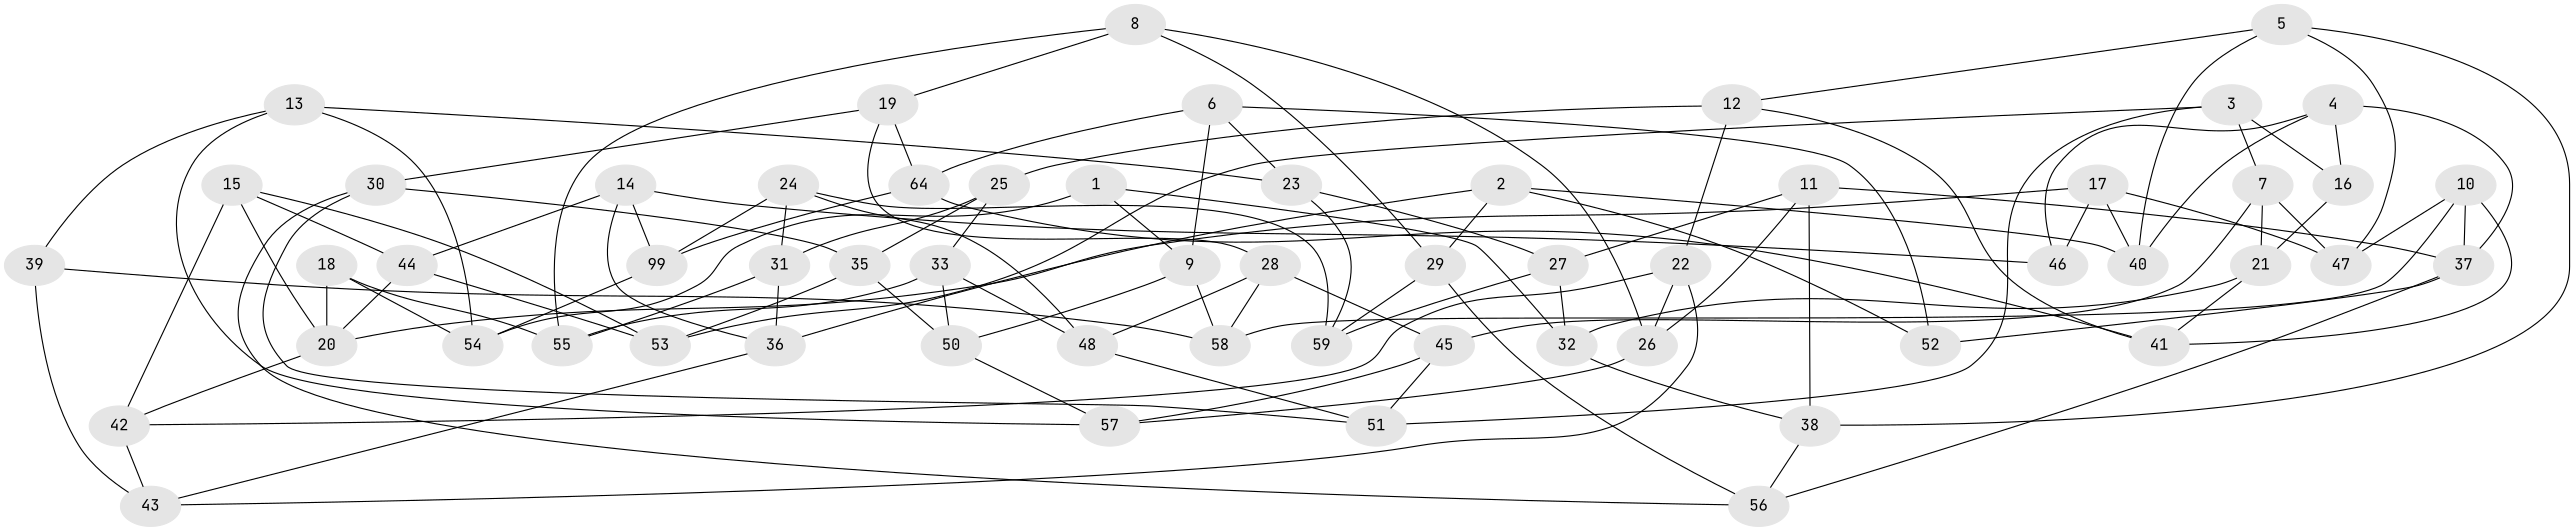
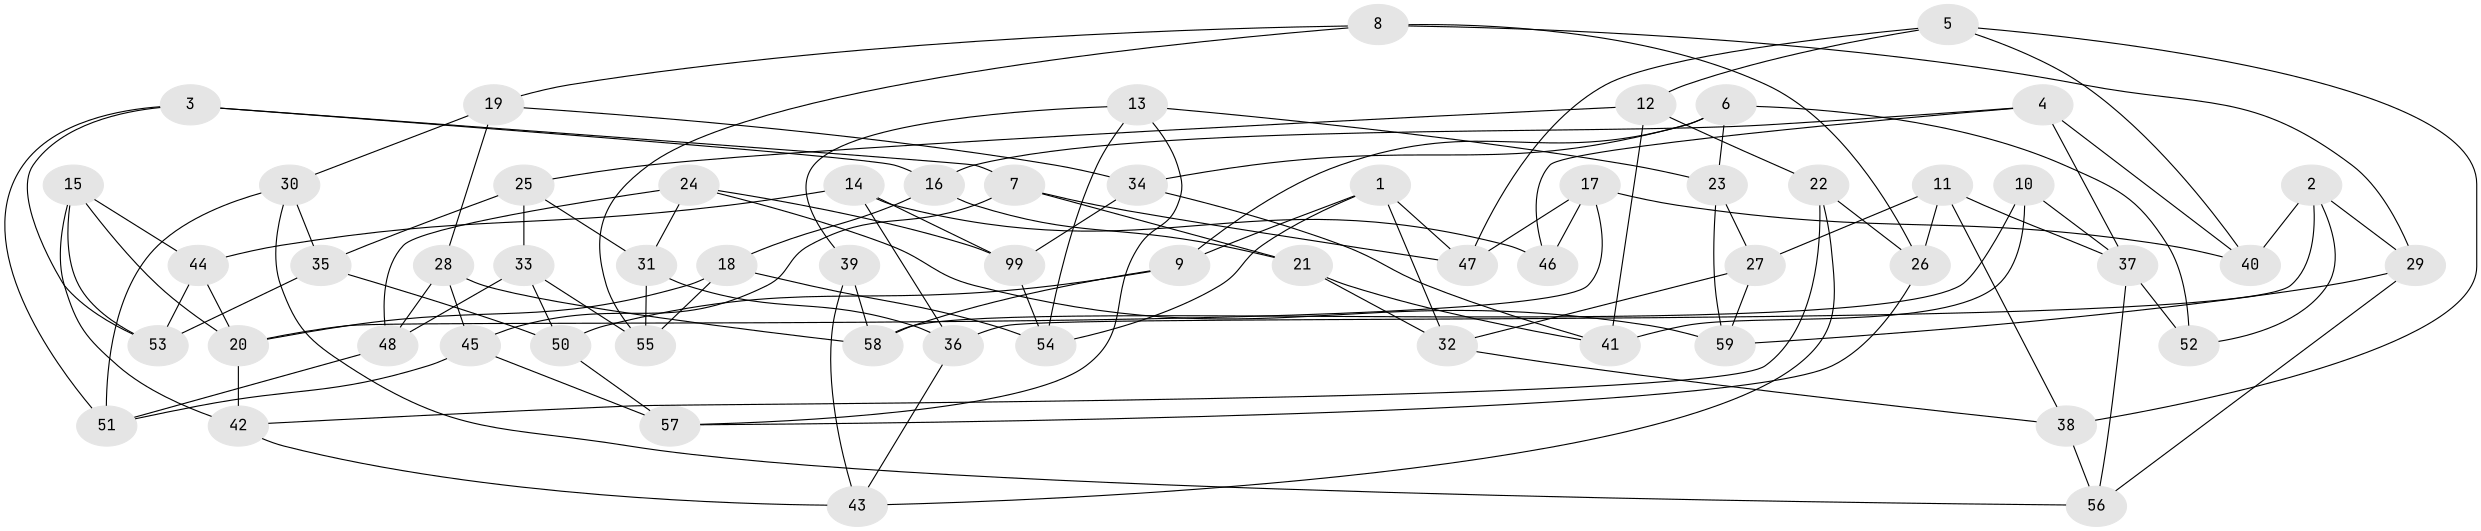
(919, 185) -> (1137, 185)
none -> (847, 222)
(2403, 225) -> (1417, 219)
